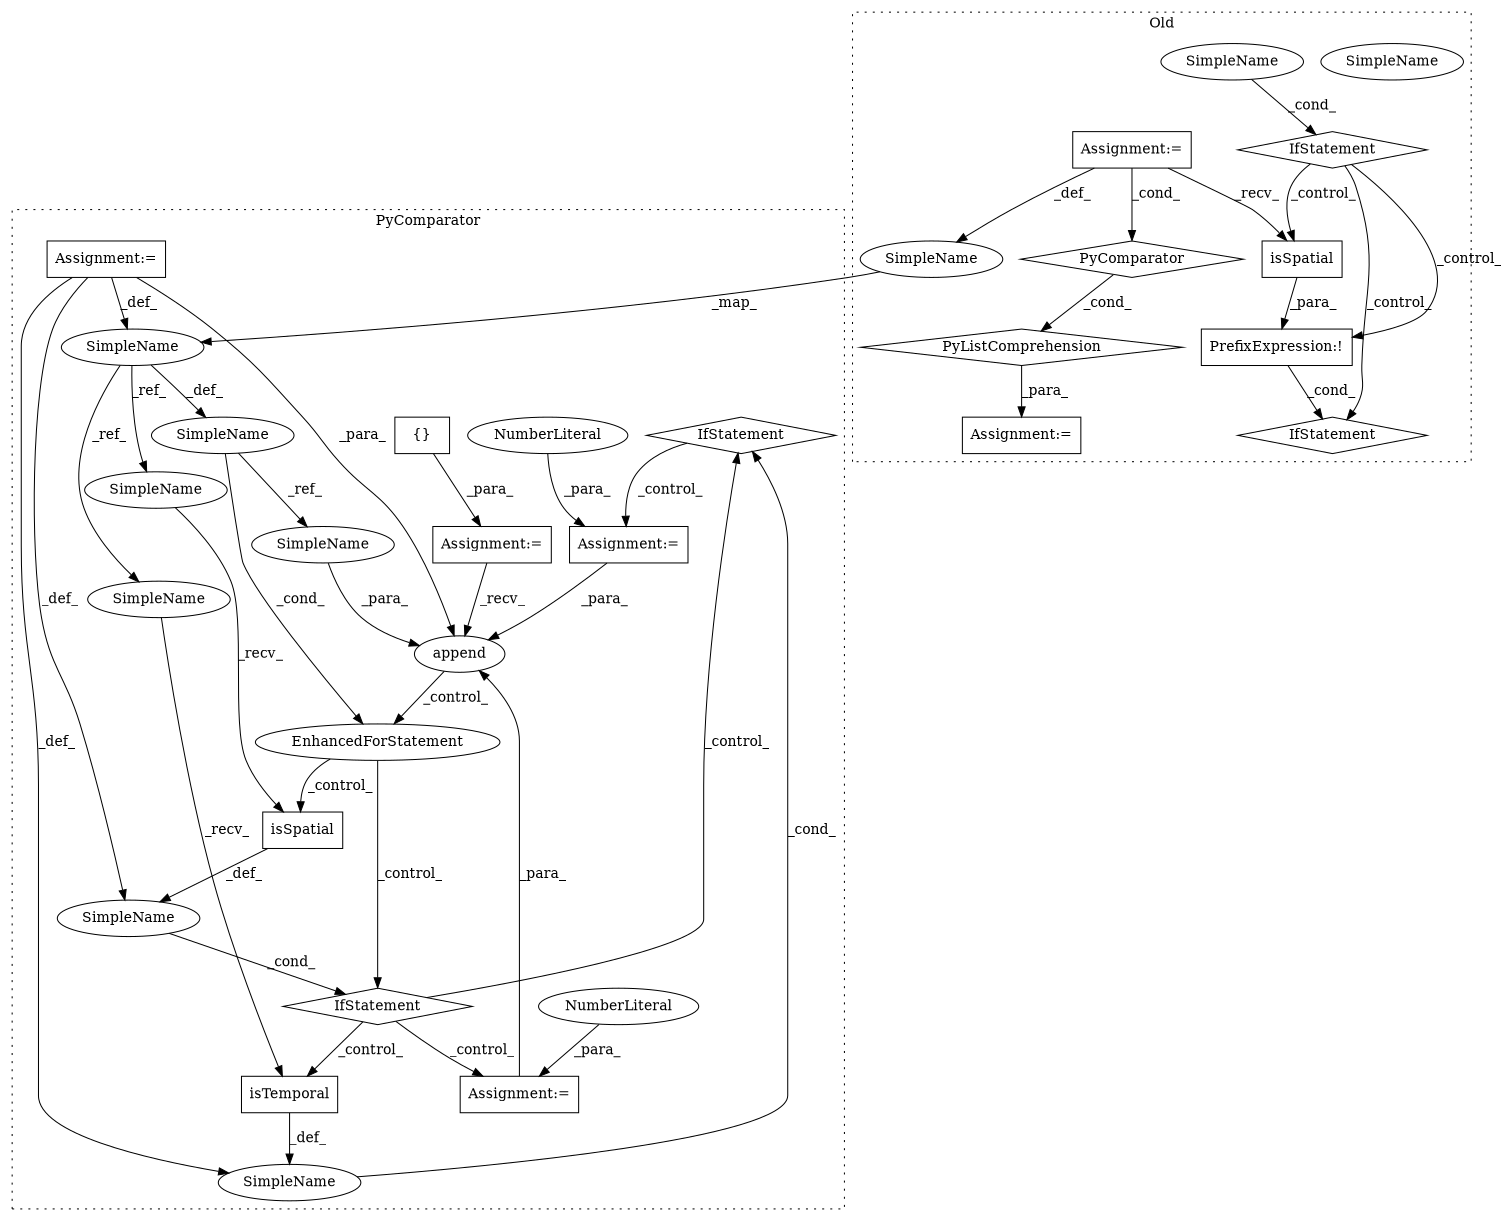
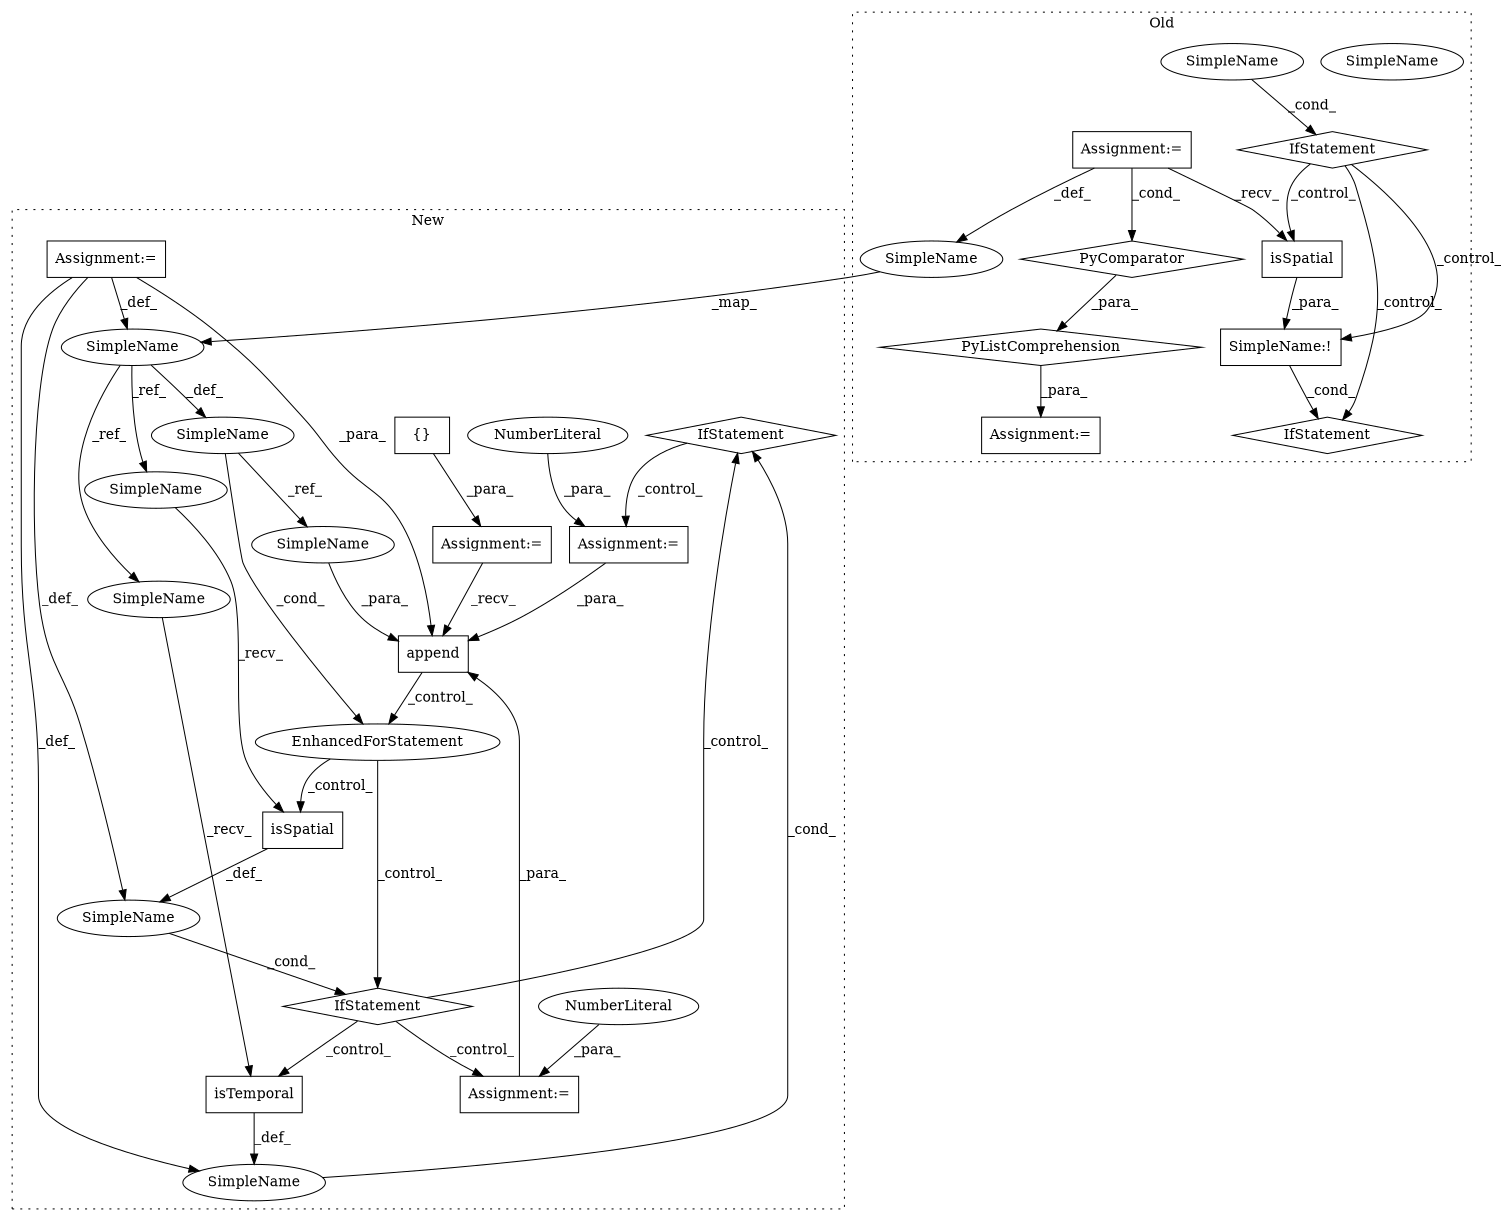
(428, 221) -> (428, 221)
(1108, 303) -> (1115, 303)
(1277, 347) -> (1281, 347)
(460, 654) -> (433, 654)
